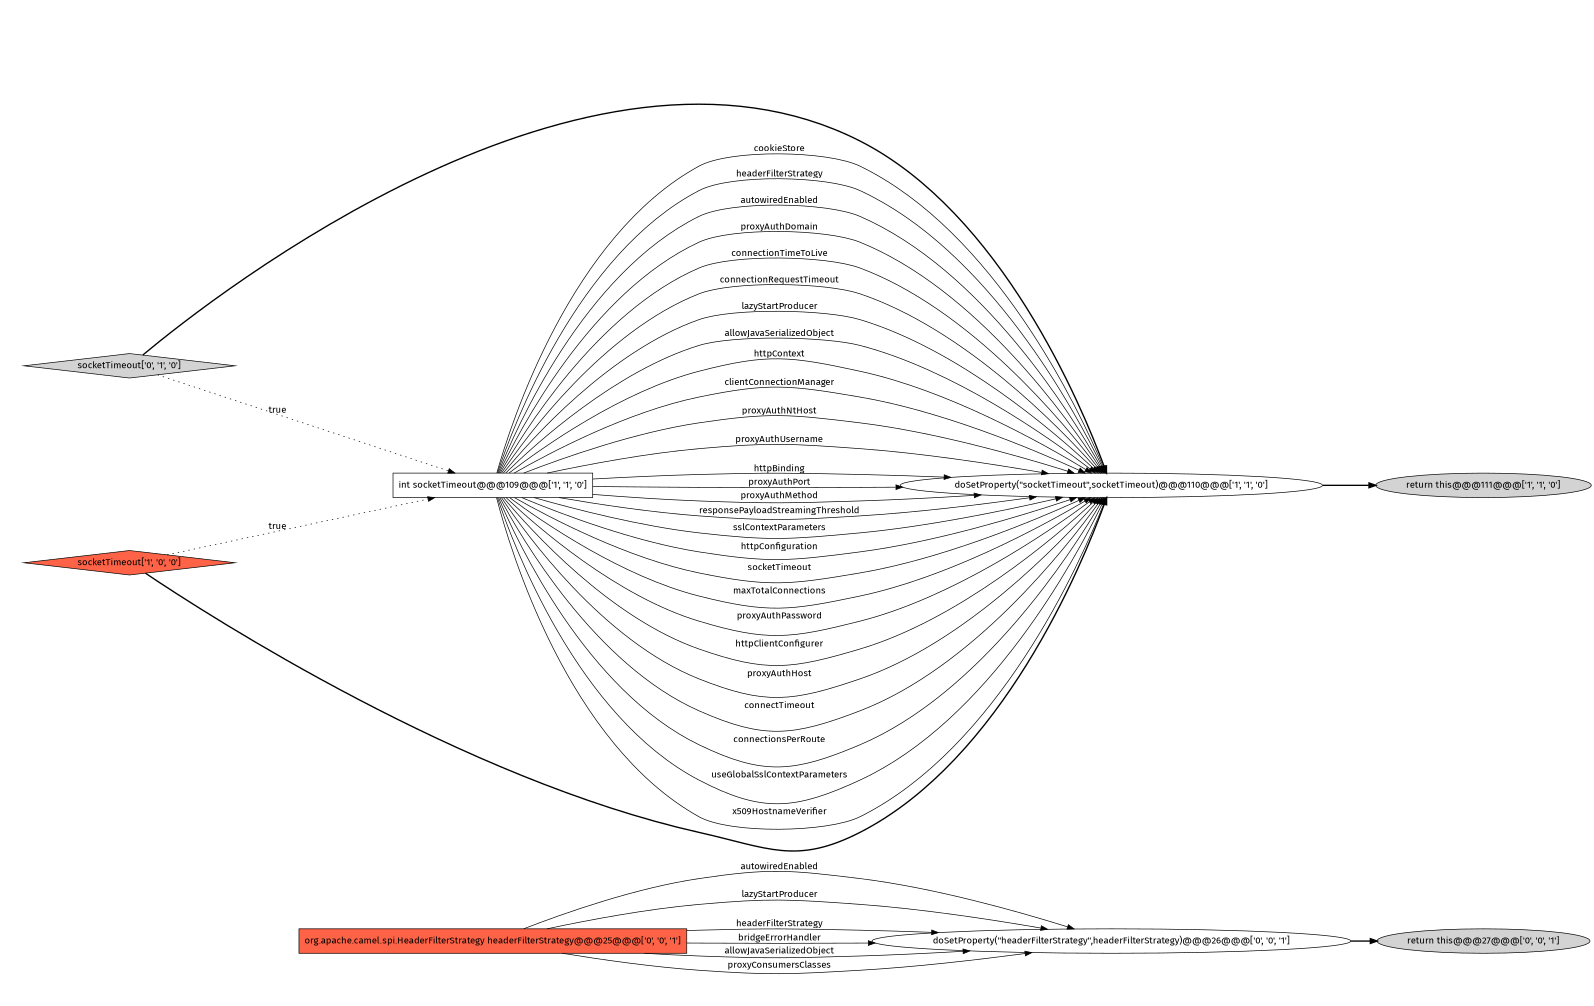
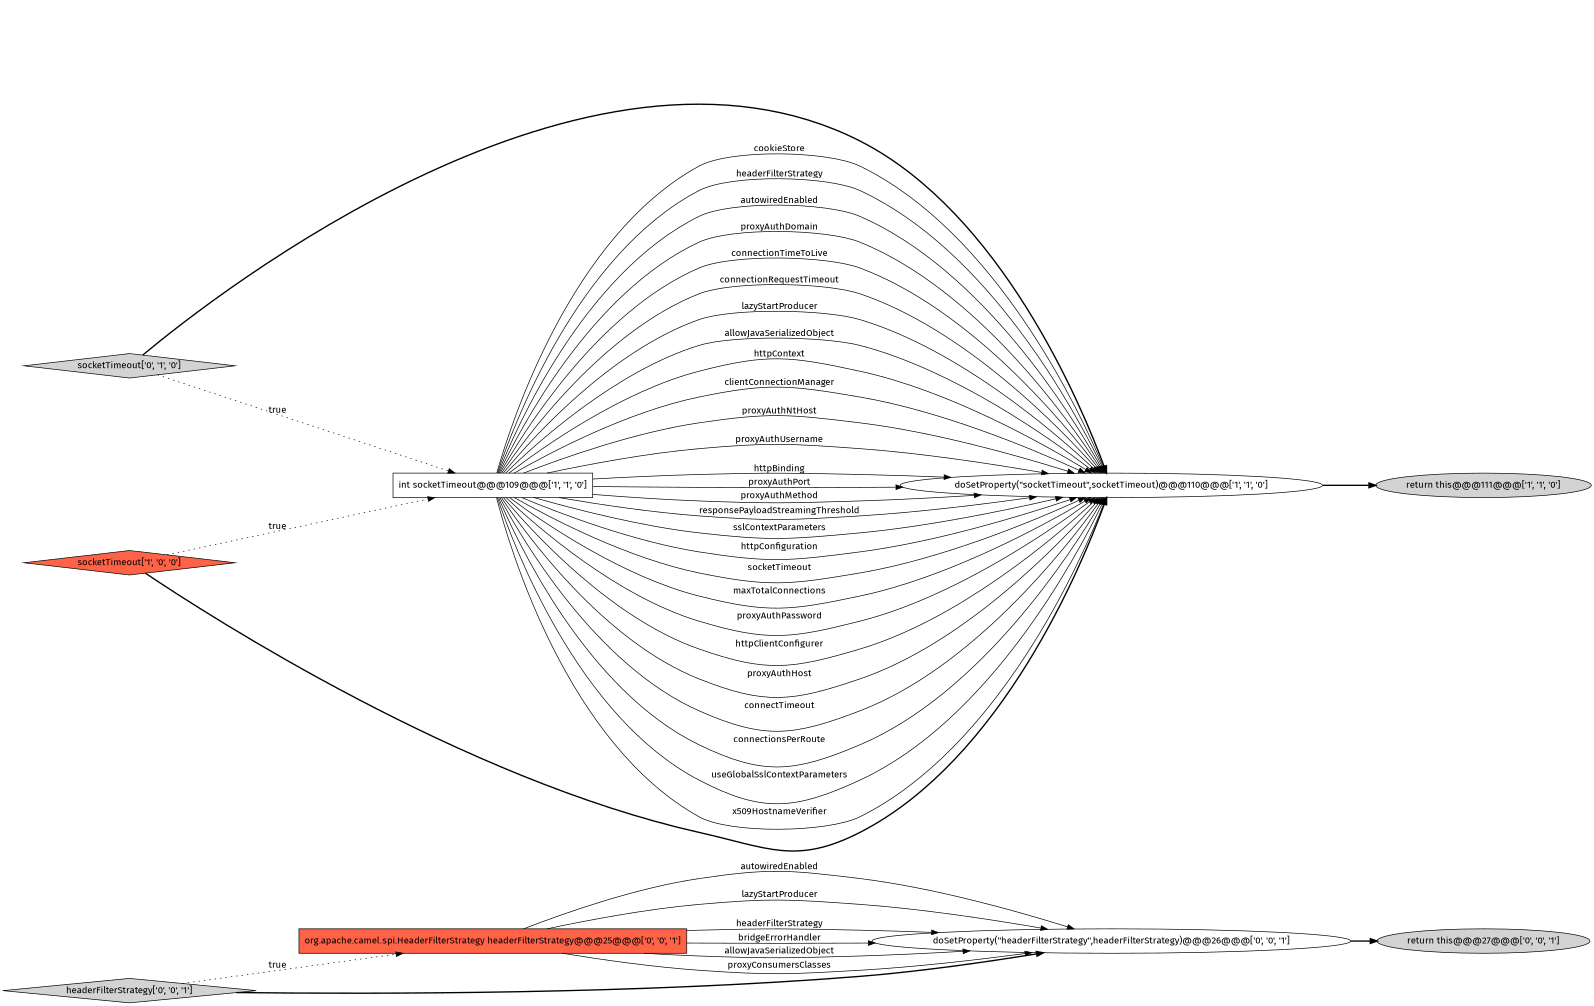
none -> (129, 991)
